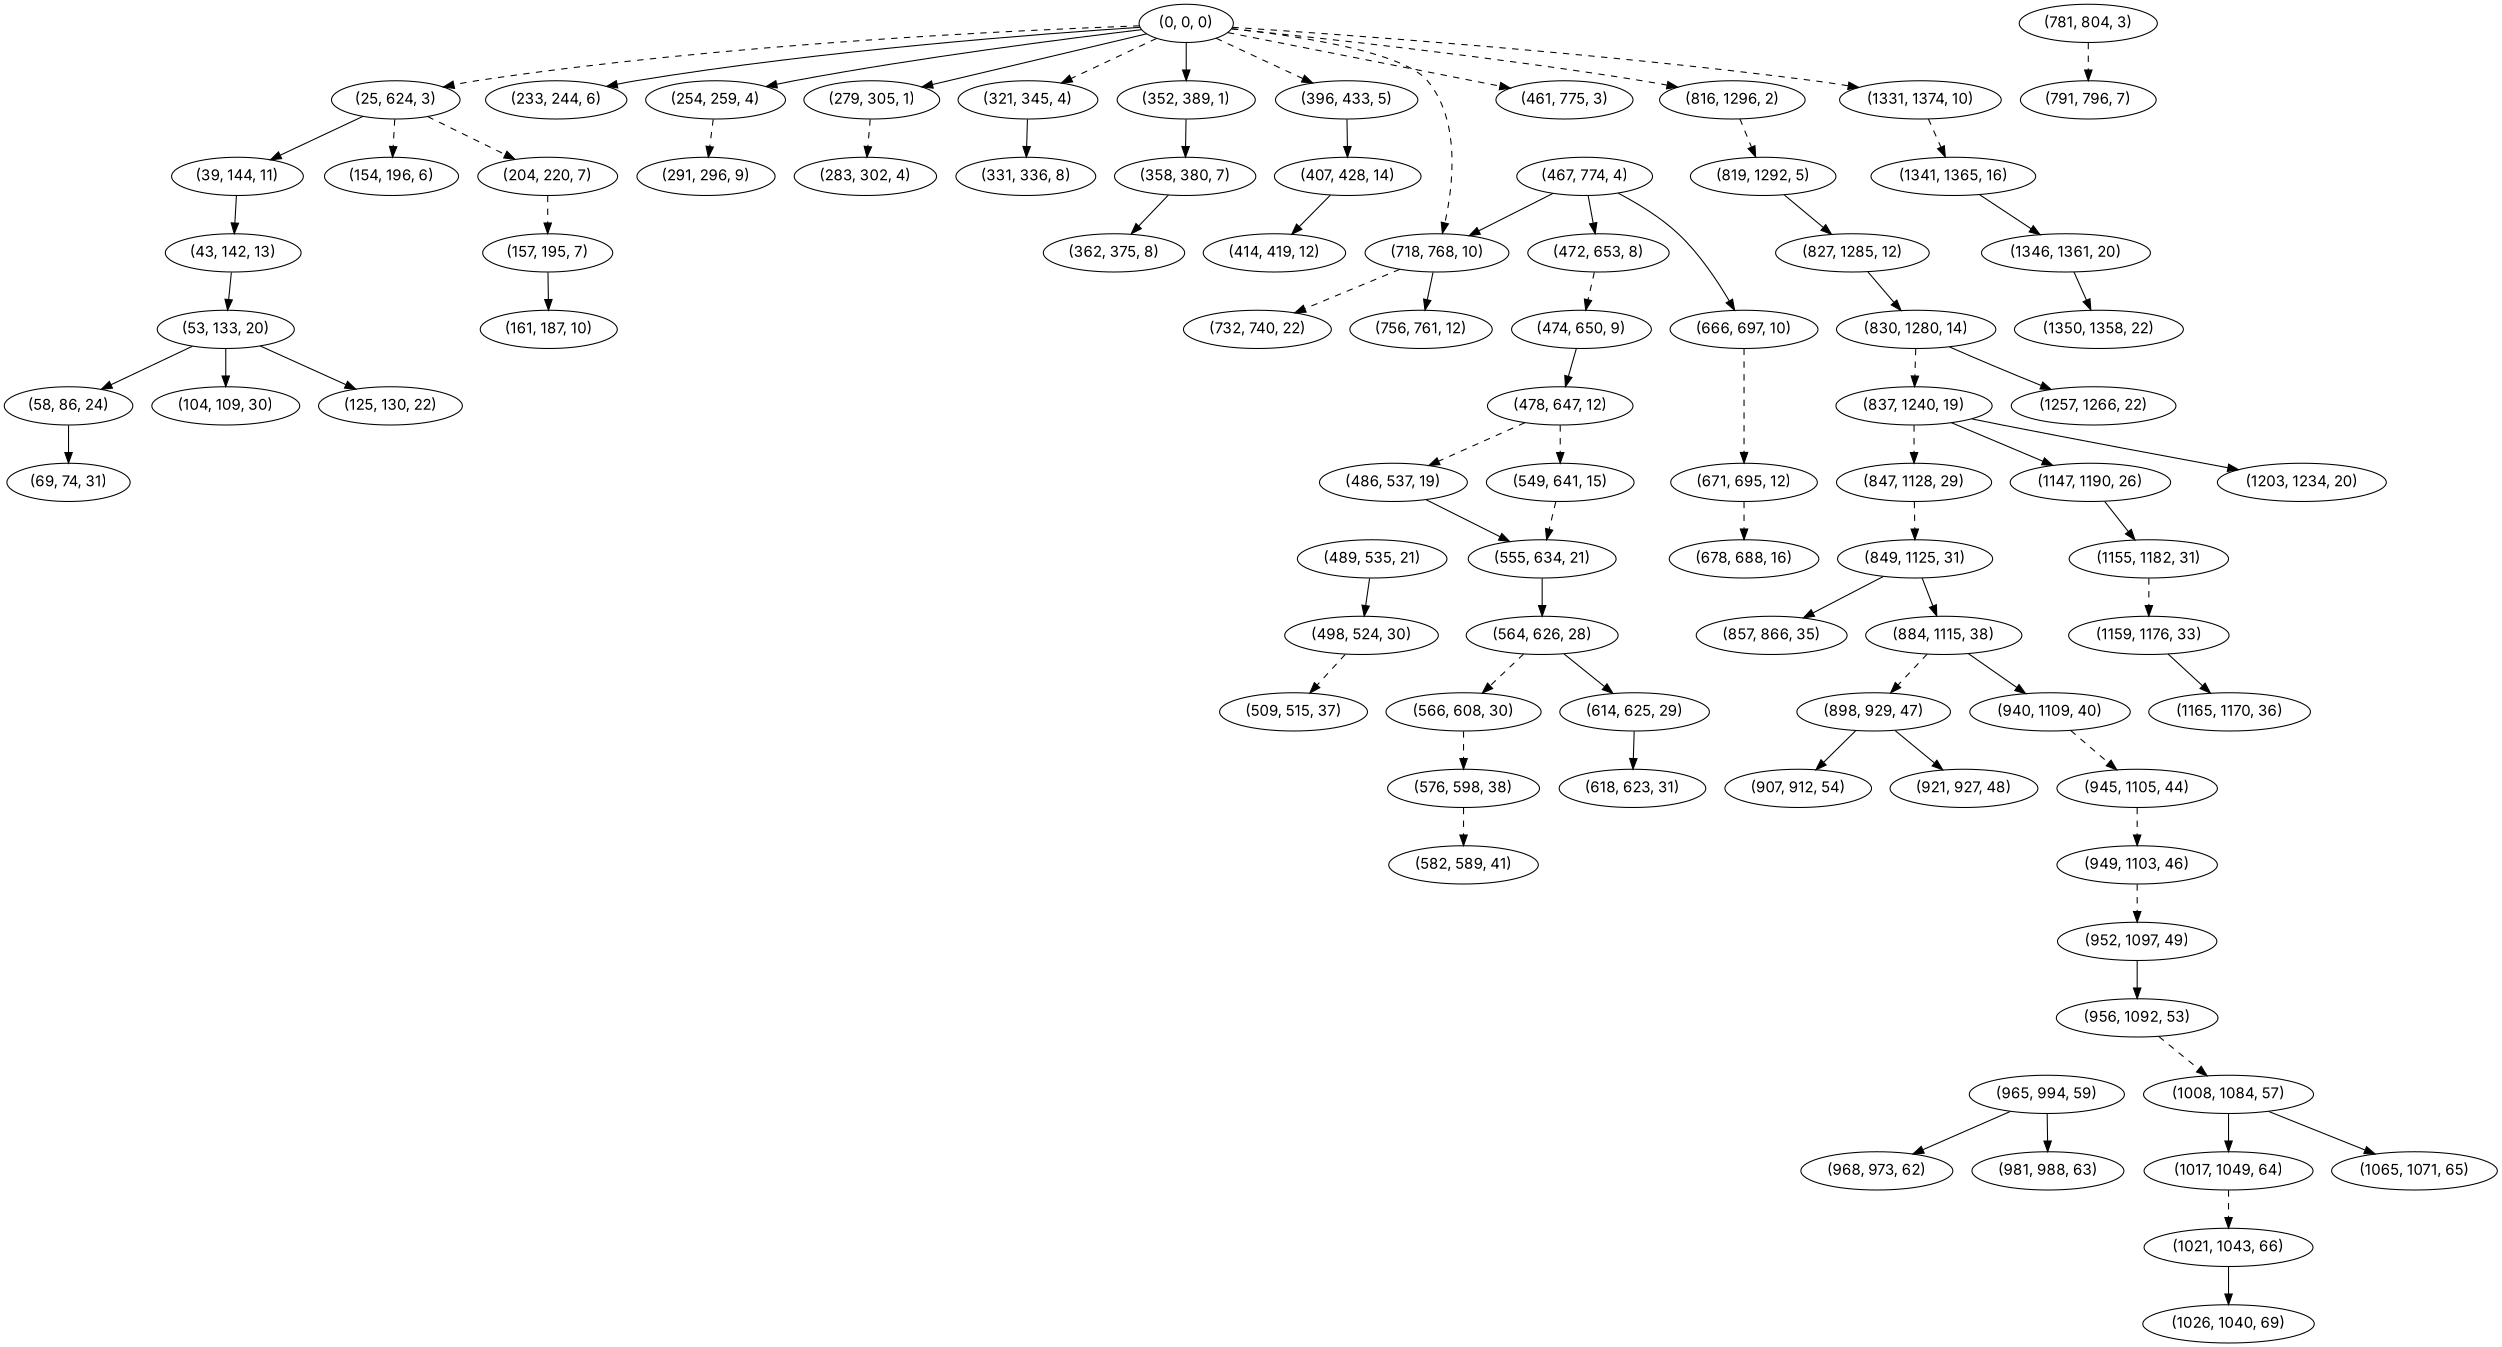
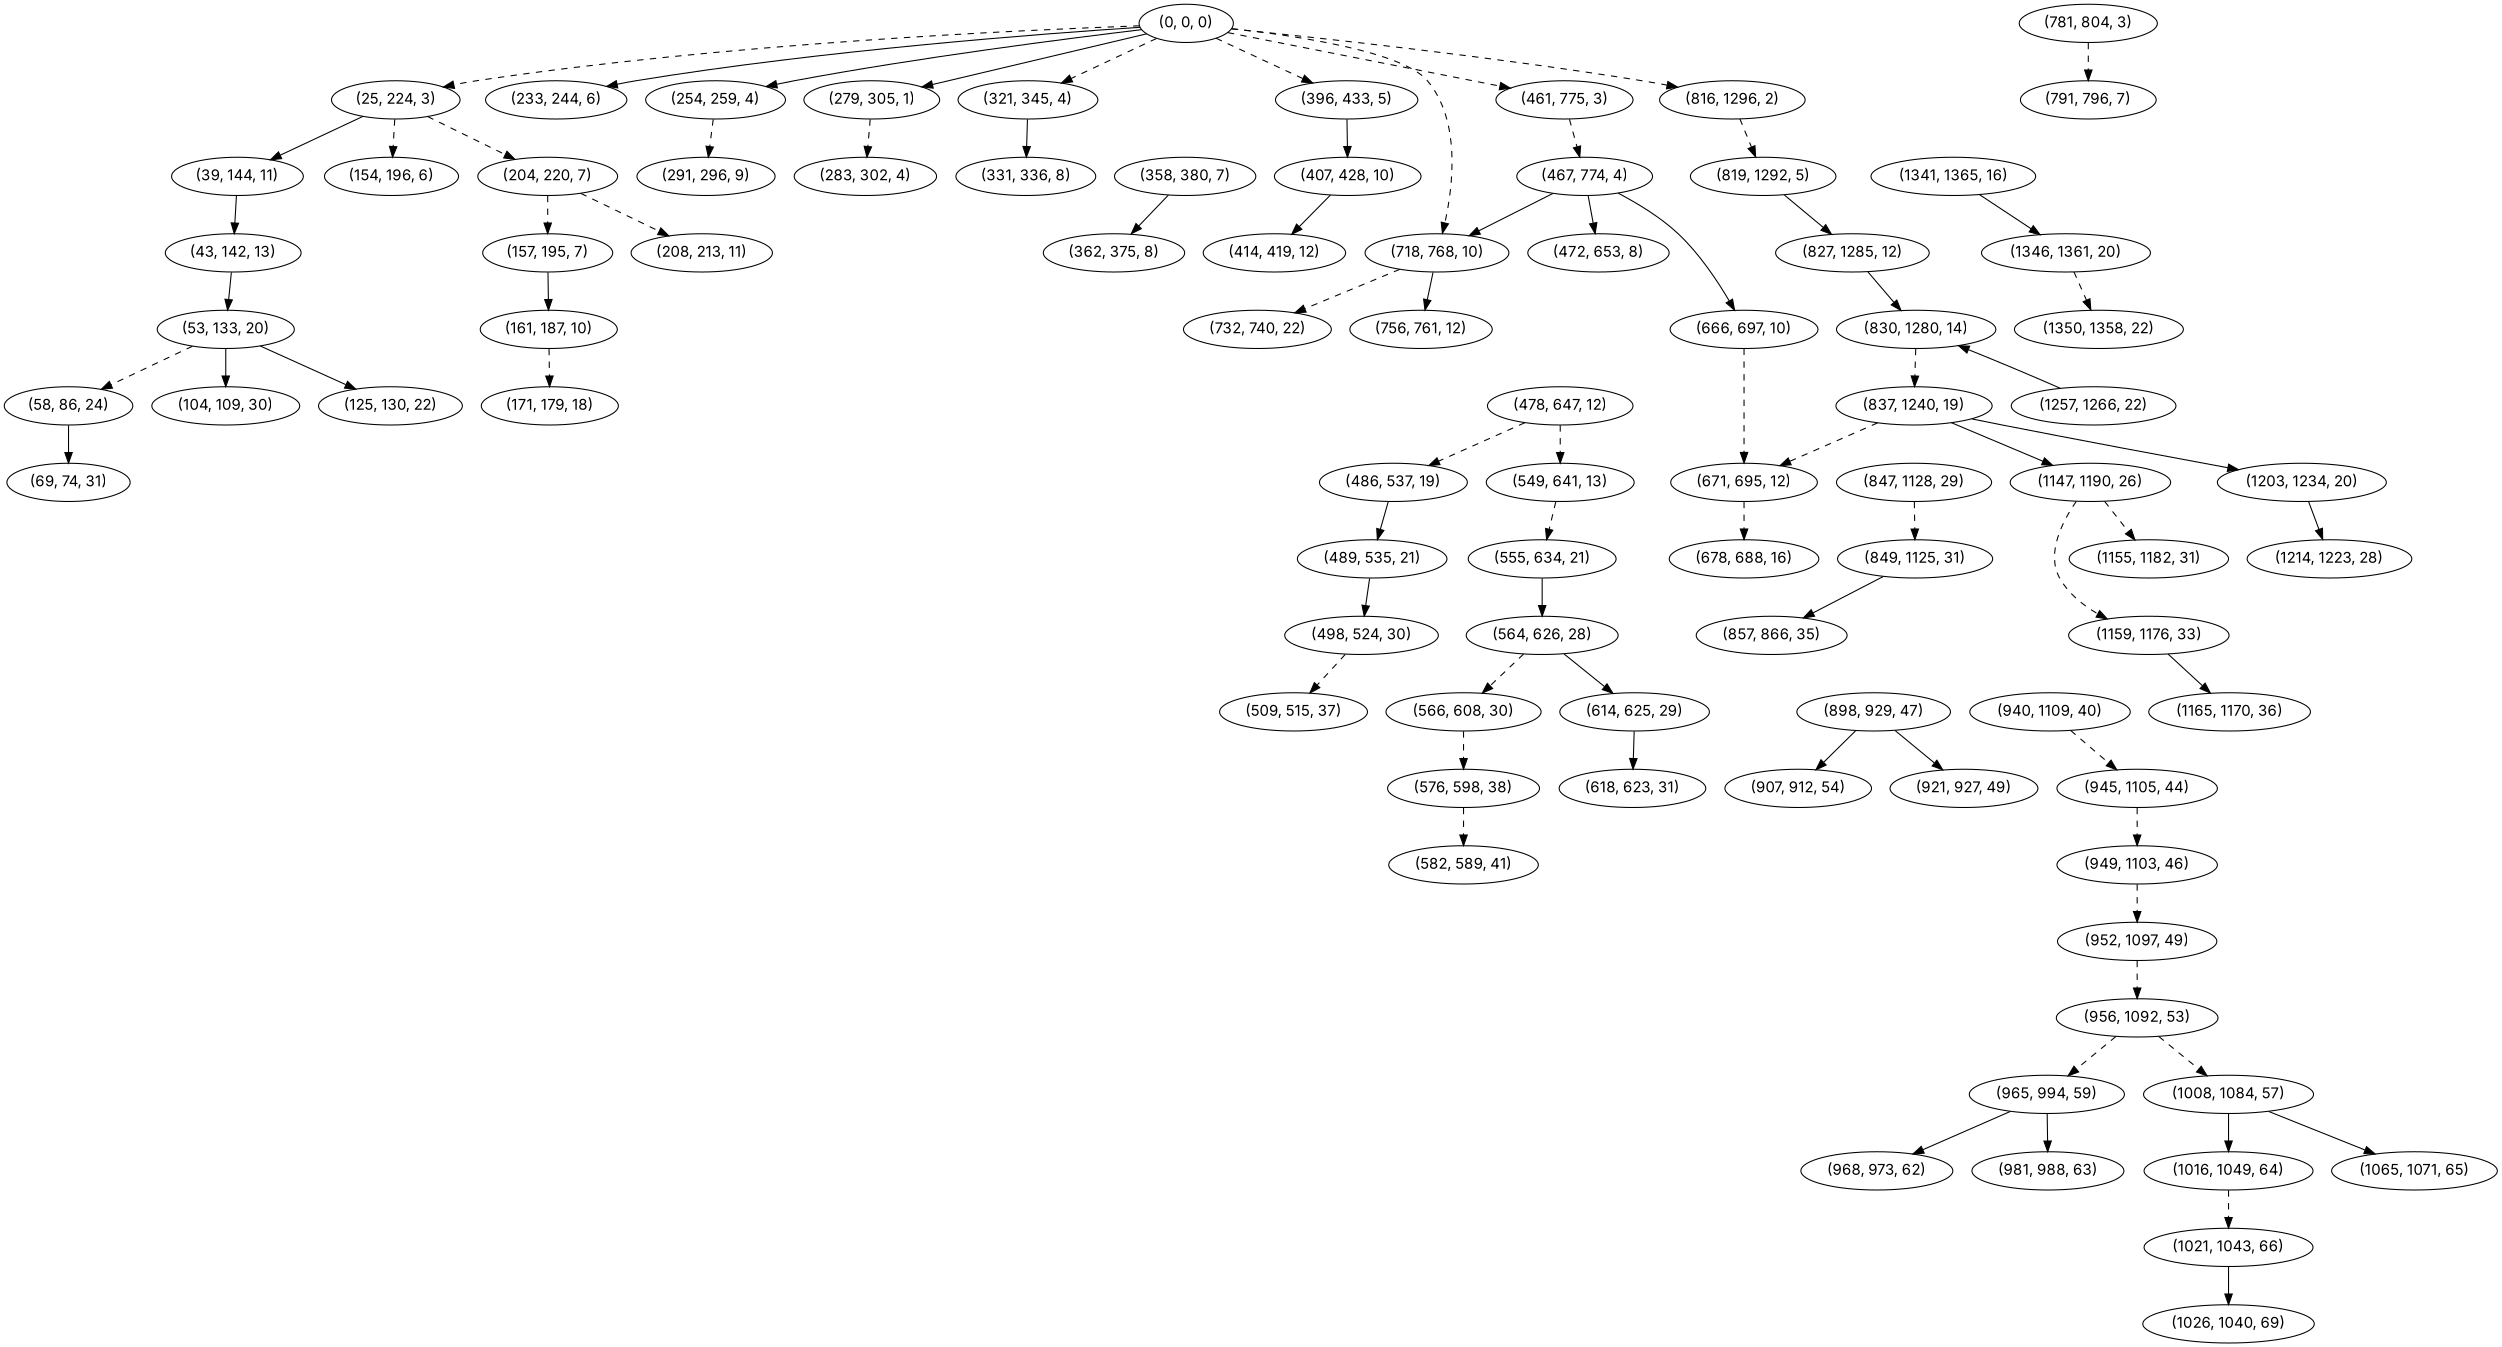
(396, 100) -> (396, 100)
(1186, 100) -> none
(1920, 100) -> none
none -> (1573, 133)
(1348, 176) -> (1348, 176)
none -> (702, 253)
(2080, 286) -> (2080, 286)
(1582, 329) -> none
(152, 365) -> (152, 365)
(1995, 367) -> (2015, 369)
none -> (550, 406)
(1914, 439) -> (1834, 442)
(1560, 482) -> (1560, 482)
(2116, 517) -> (2116, 517)
(1463, 518) -> (1384, 516)
none -> (2330, 559)
(2149, 592) -> (2055, 564)
(1944, 635) -> none
(1964, 788) -> (1964, 788)
(2137, 974) -> (2137, 974)
none -> (2096, 1053)
(2229, 1171) -> (2229, 1171)
